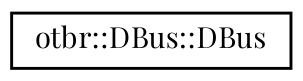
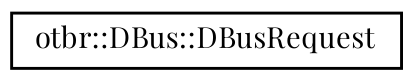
(151, 41) -> (207, 41)
